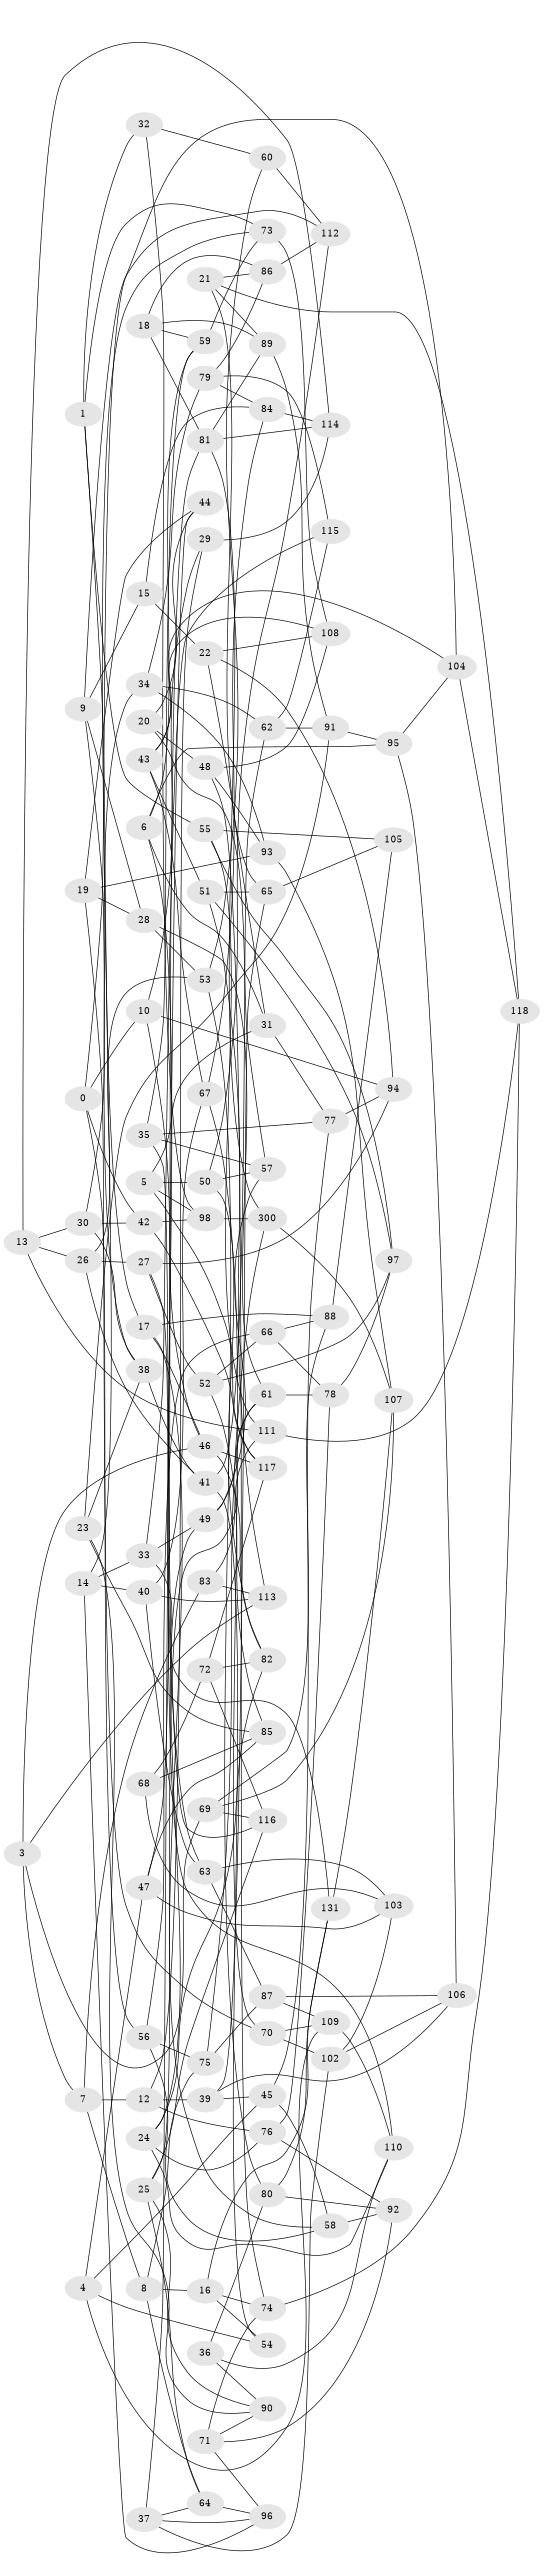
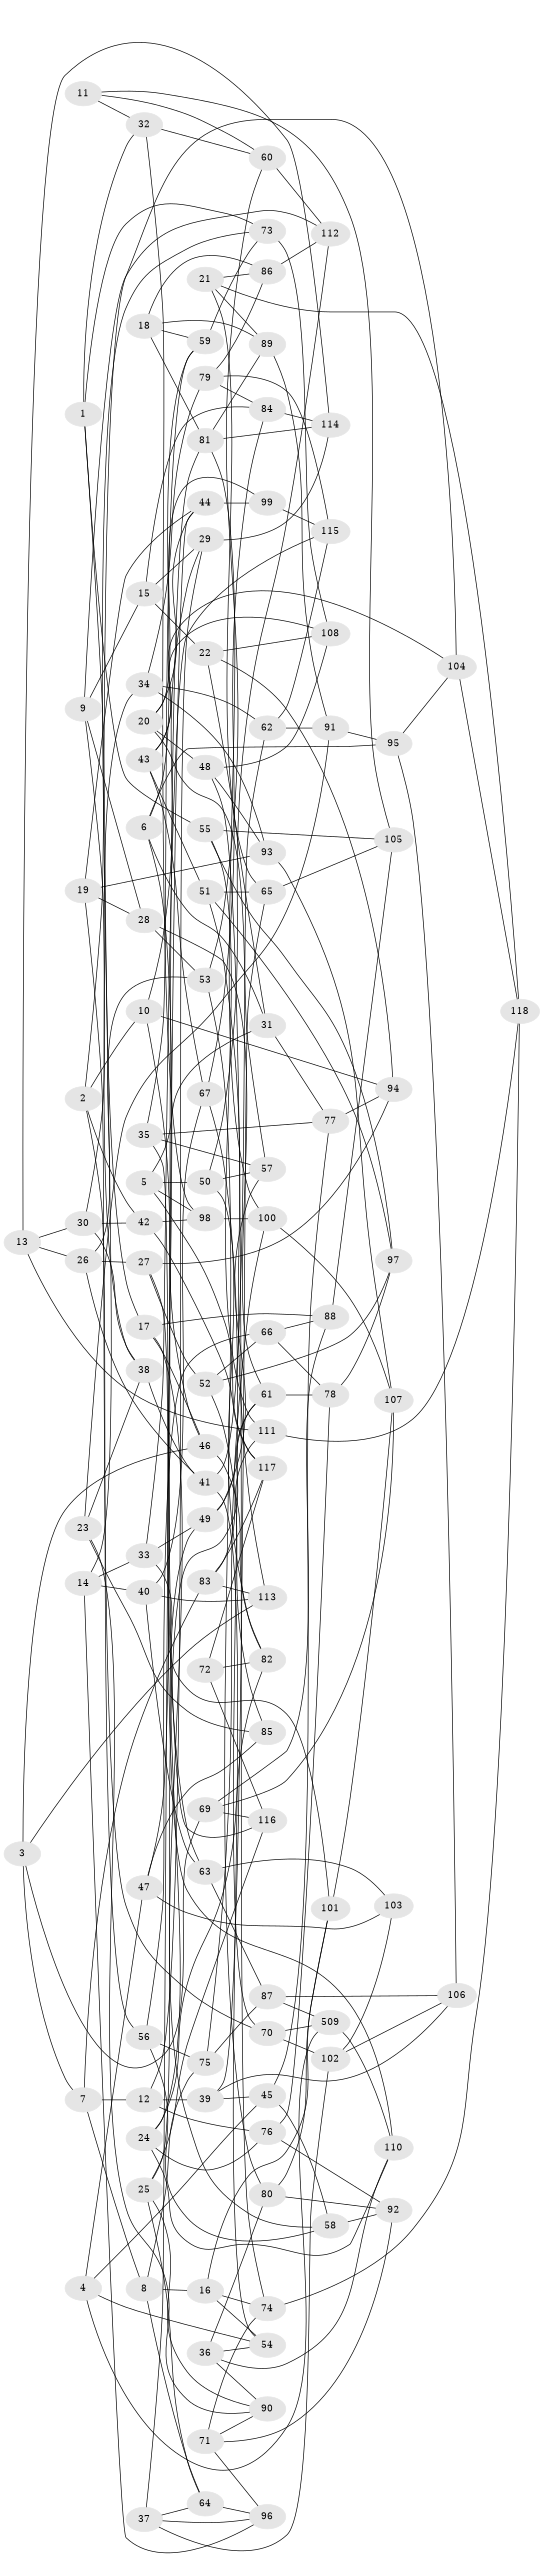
none -> (83, 94)
none -> (267, 503)
none -> (175, 567)
(83, 1099) -> (83, 1099)
(267, 1219) -> (267, 1219)
(236, 1457) -> (247, 1516)
(144, 1784) -> none
(331, 1909) -> (331, 1909)
(331, 2023) -> (331, 2023)
none -> (241, 2349)
